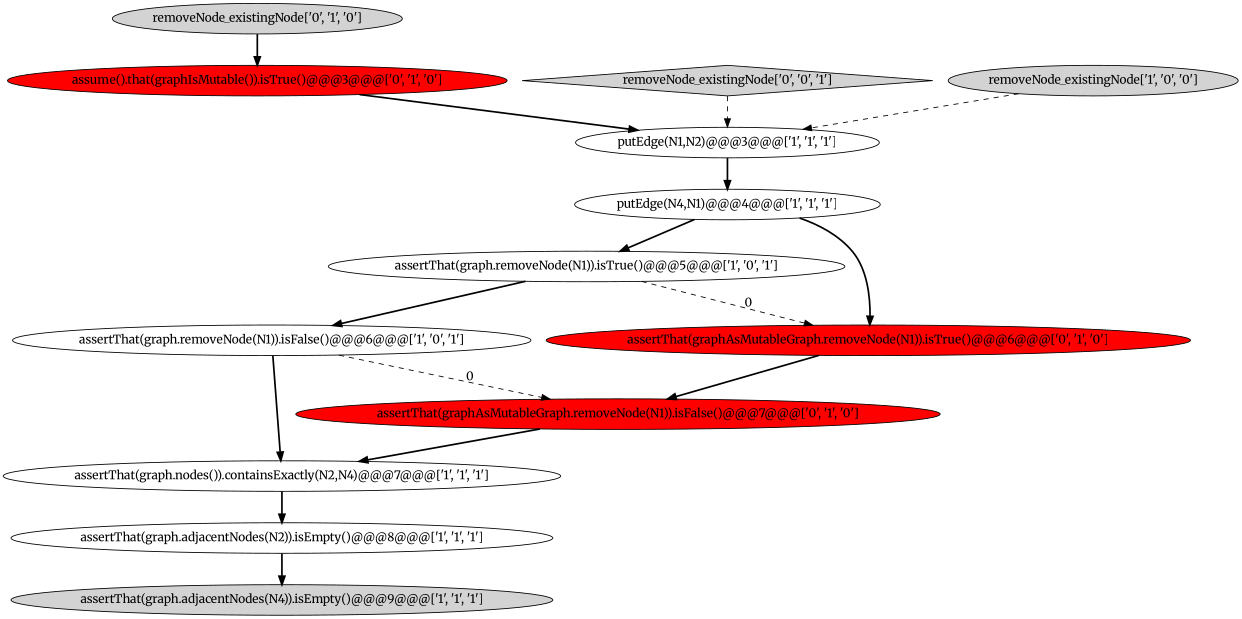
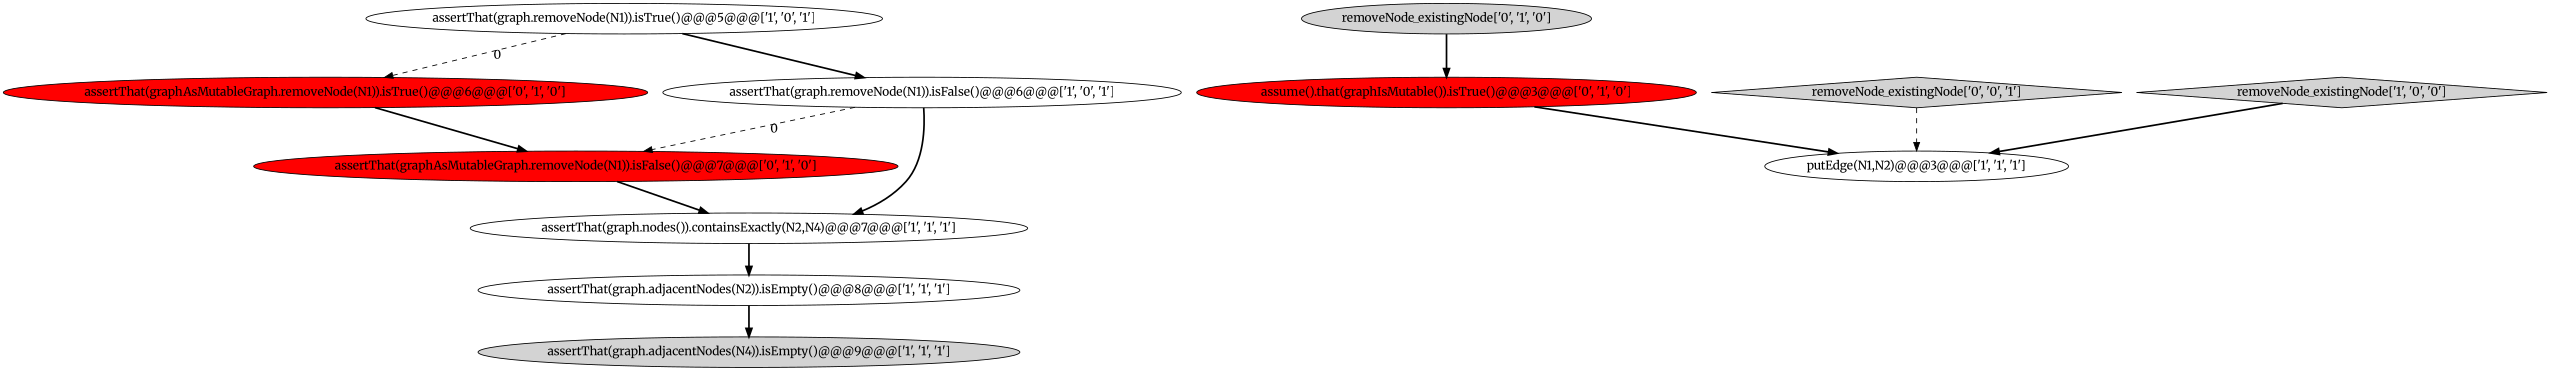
(1093, 81) -> (2342, 92)
(915, 111) -> (2141, 127)
(727, 205) -> none
